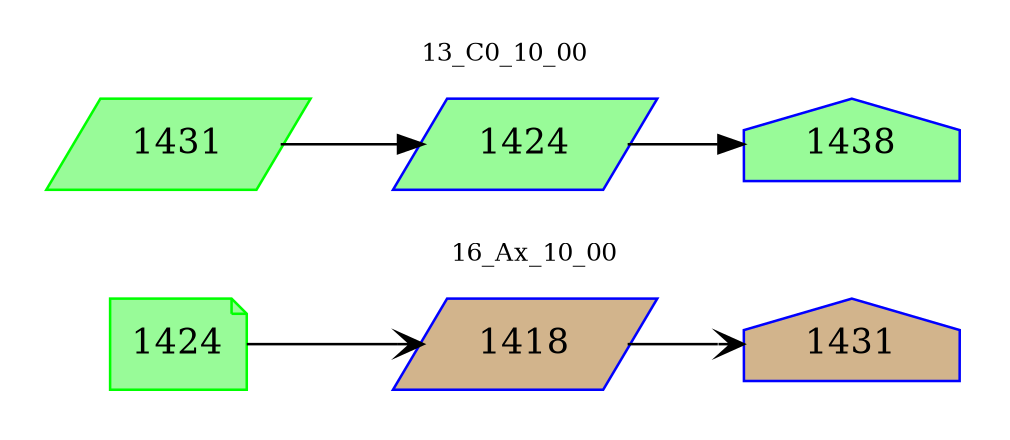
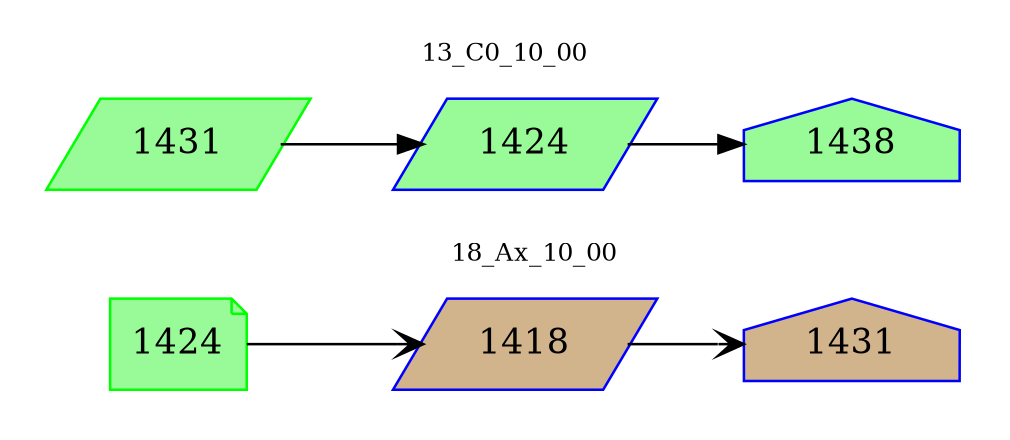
(535, 254) -> (535, 254)
